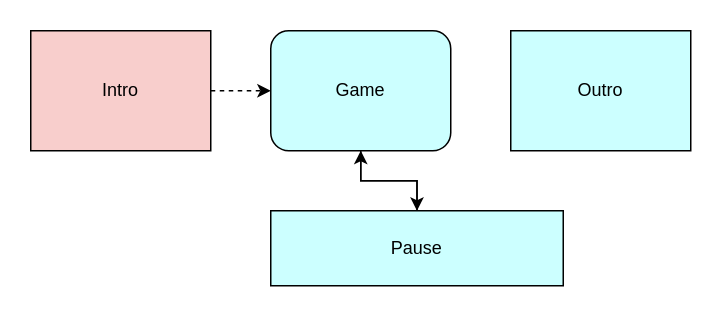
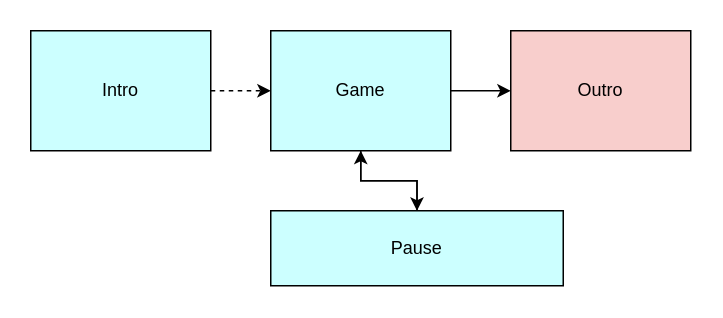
(121, 91) -> (121, 91)
(361, 91) -> (361, 91)
none -> (476, 91)
(601, 91) -> (601, 91)
